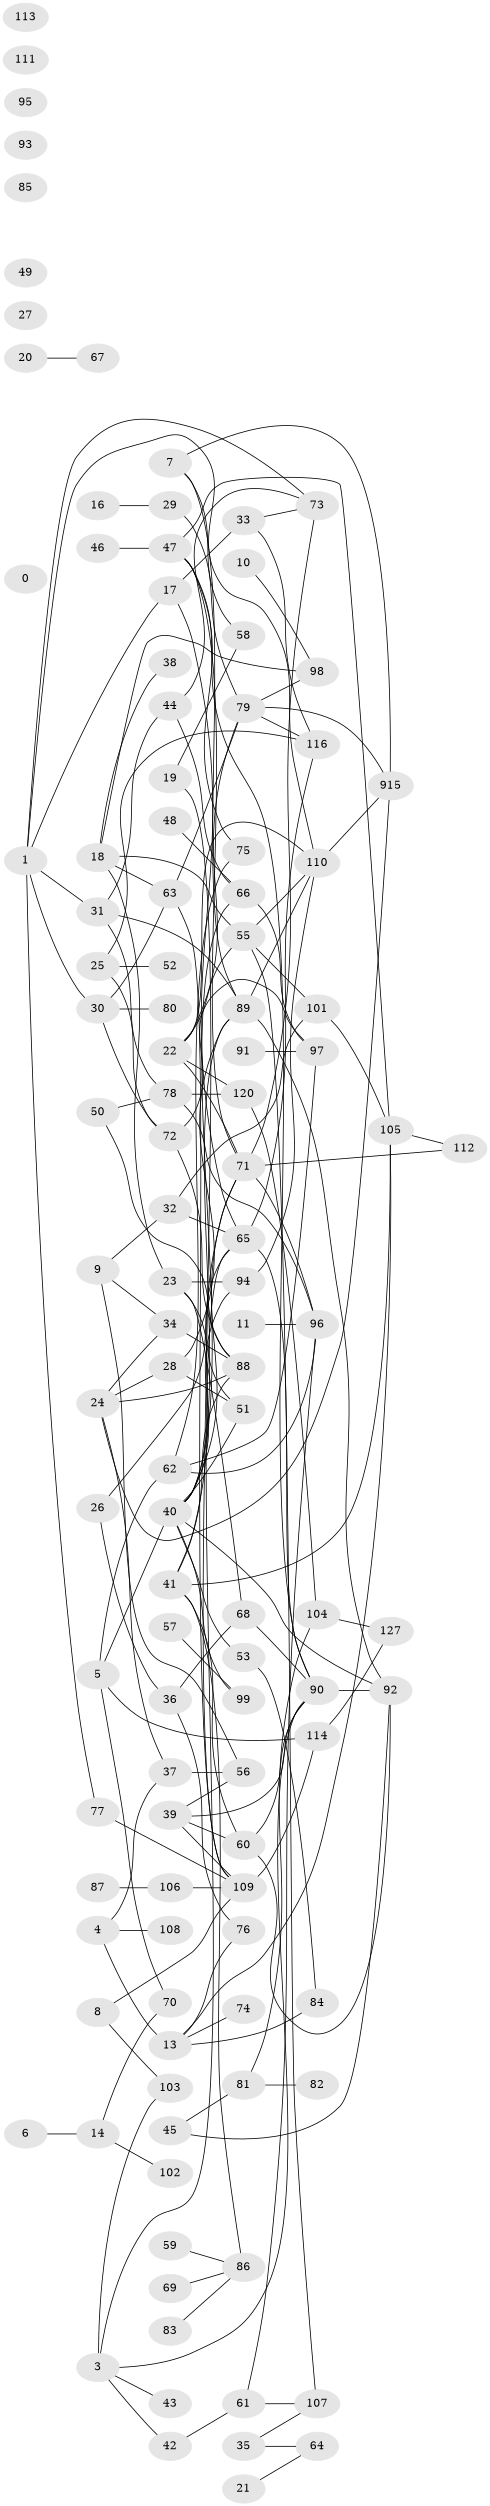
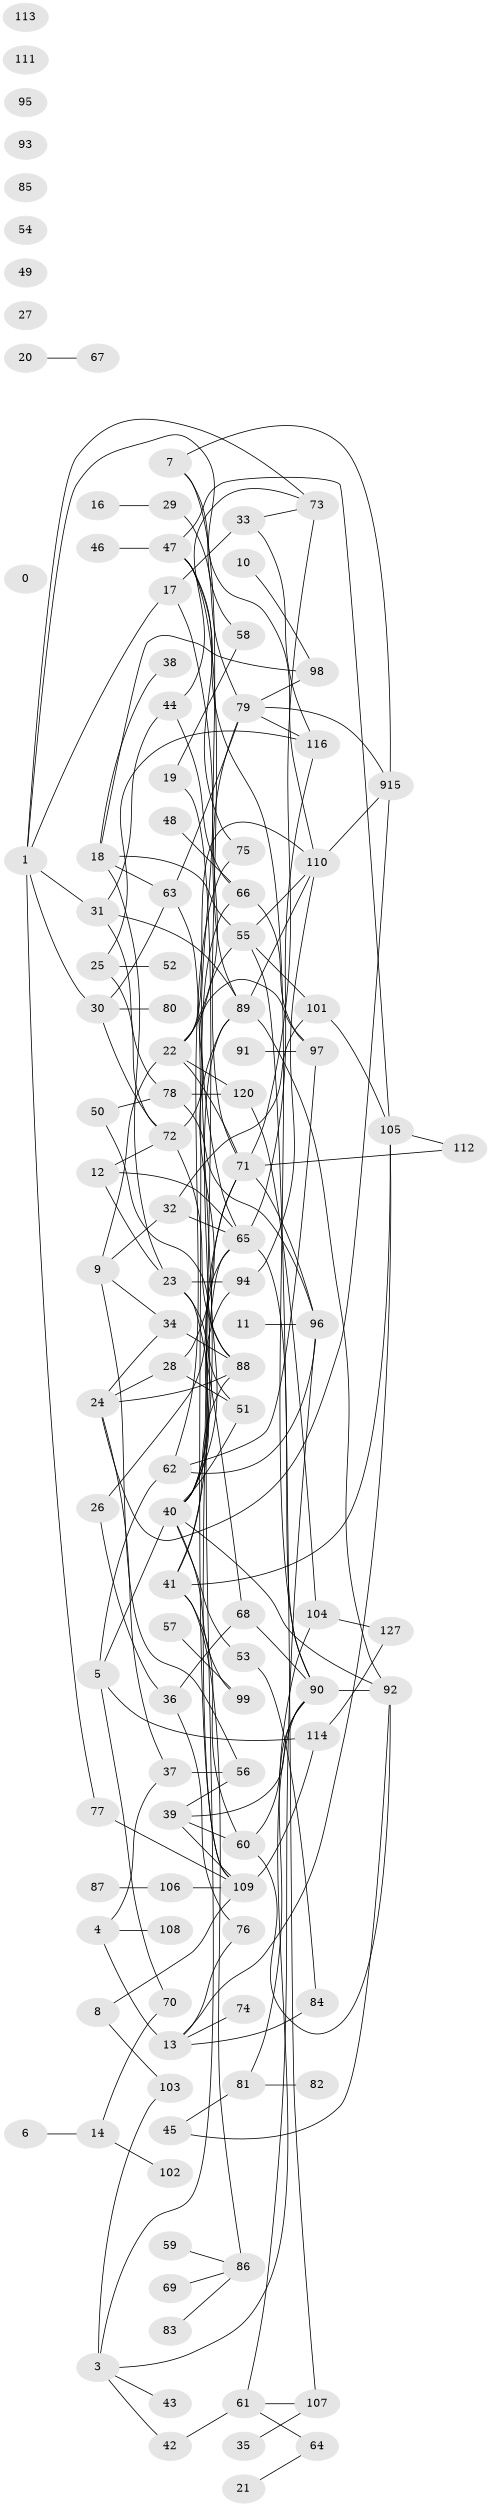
none -> (26, 230)
none -> (126, 1152)
none -> (98, 1173)
(281, 2446) -> (275, 2422)
